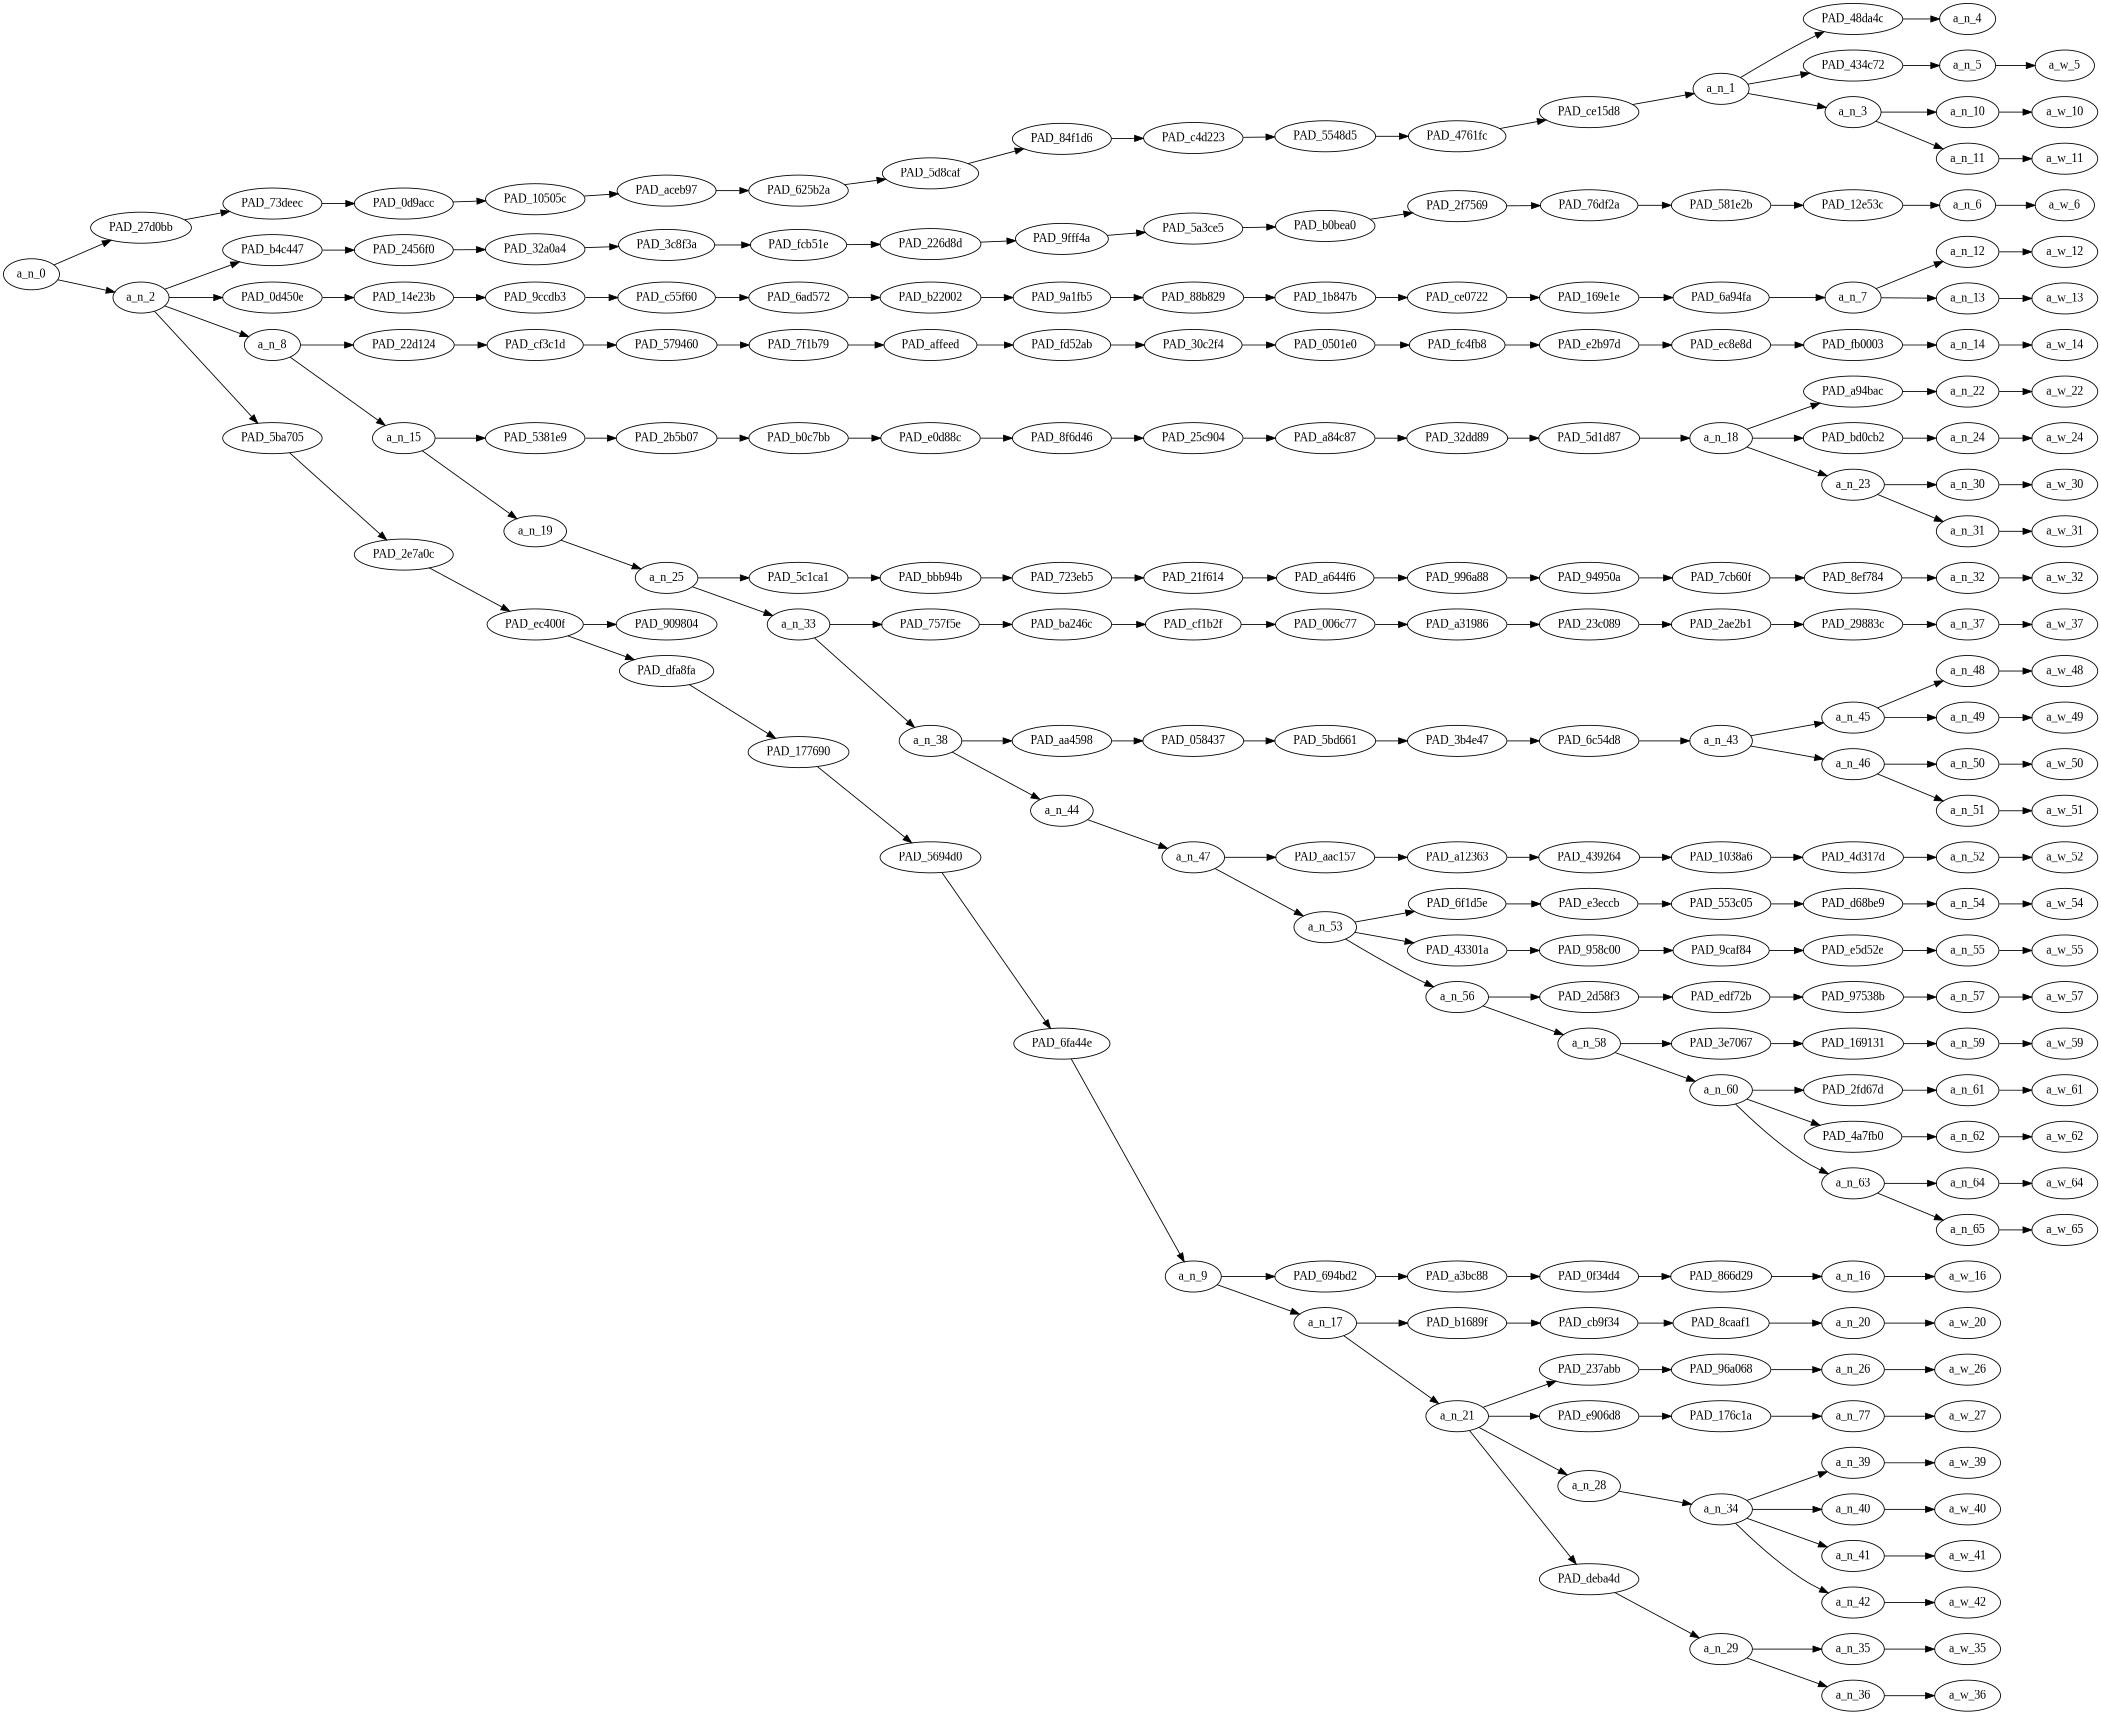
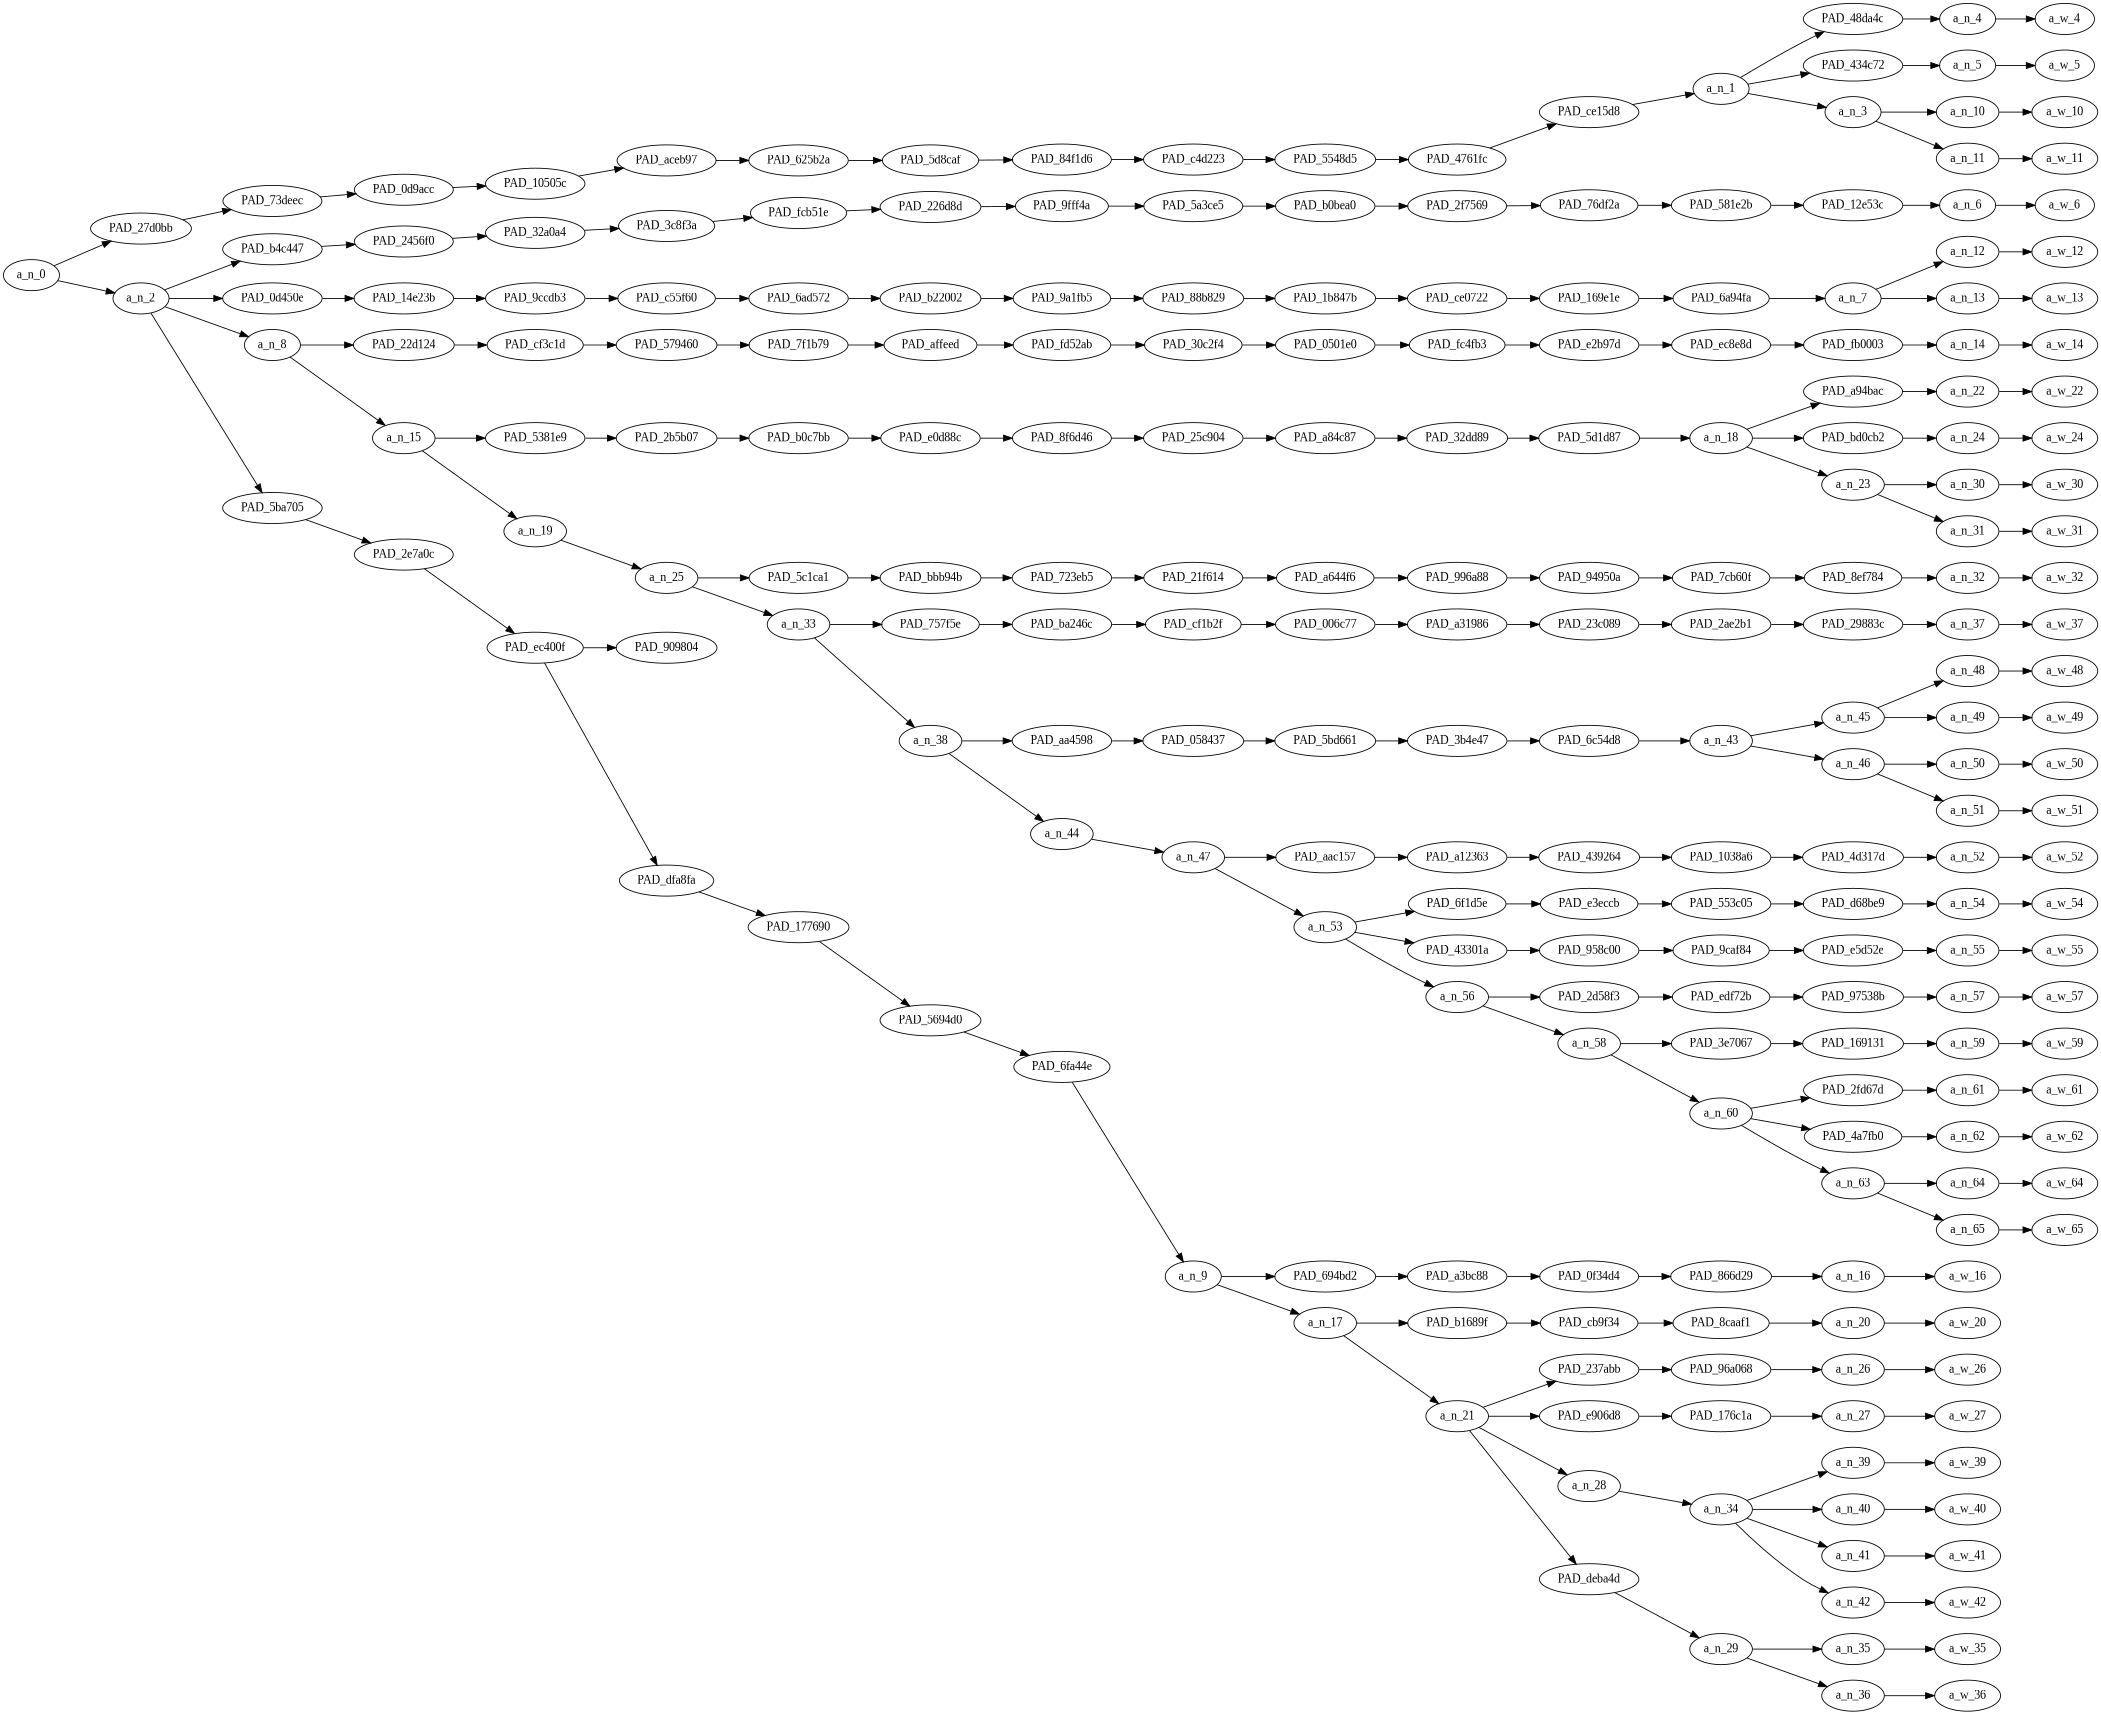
none -> (2065, 19)
(1457, 345) -> (1457, 345)
(1853, 1416) -> (1853, 1416)
